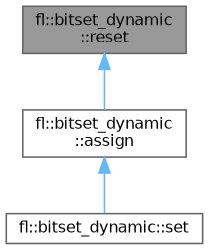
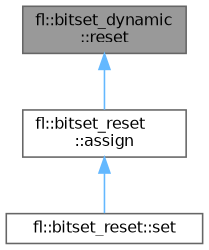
(104, 134) -> (104, 134)
(104, 229) -> (104, 229)
